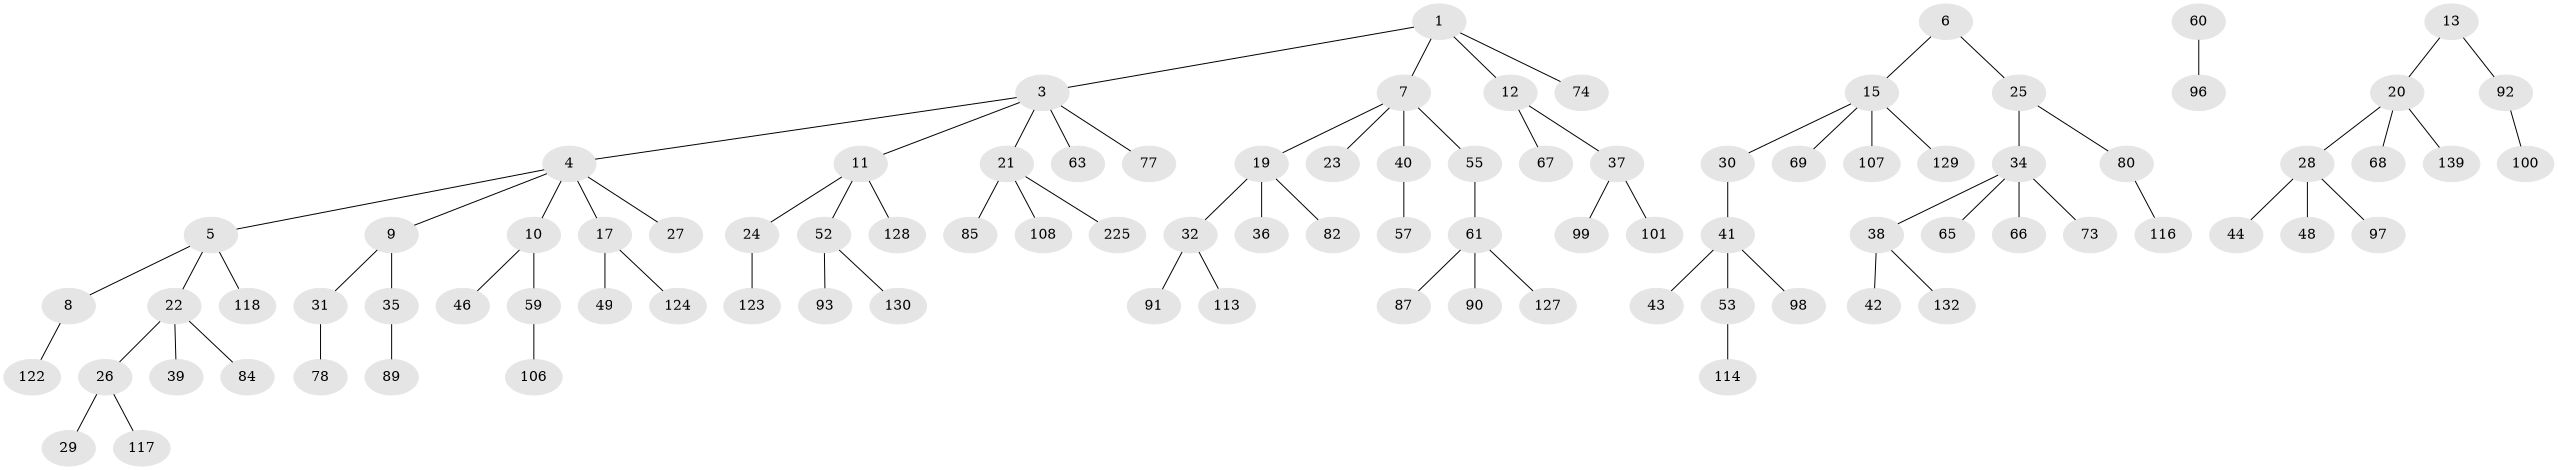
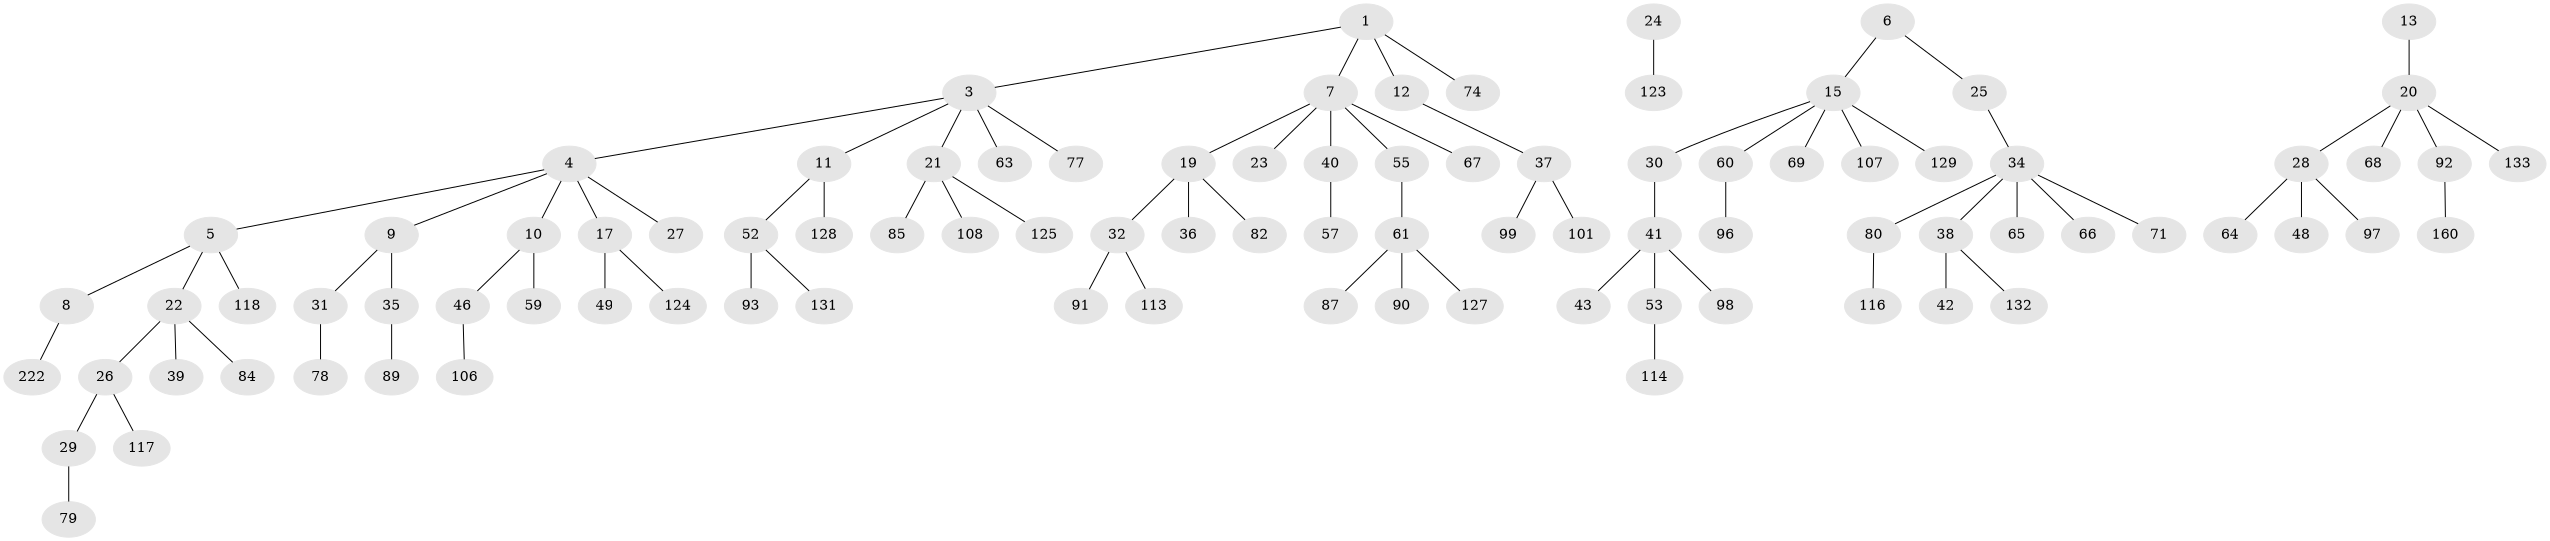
(2479, 57) -> (2427, 128)
(1528, 128) -> (1402, 128)
none -> (1779, 128)
(2073, 128) -> (1946, 199)
(2452, 164) -> (2518, 164)
(2526, 164) -> (2446, 235)
(806, 200) -> none
(1117, 235) -> (1044, 235)
(2090, 235) -> (2159, 235)
(2236, 235) -> (2230, 235)
(898, 306) -> (824, 306)
(534, 342) -> (464, 342)
(32, 377) -> (32, 377)
none -> (69, 519)
